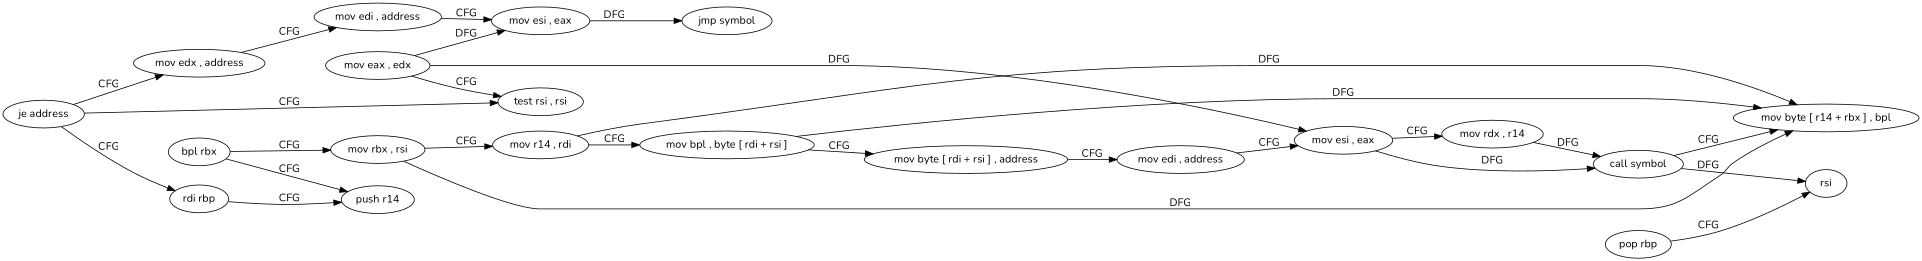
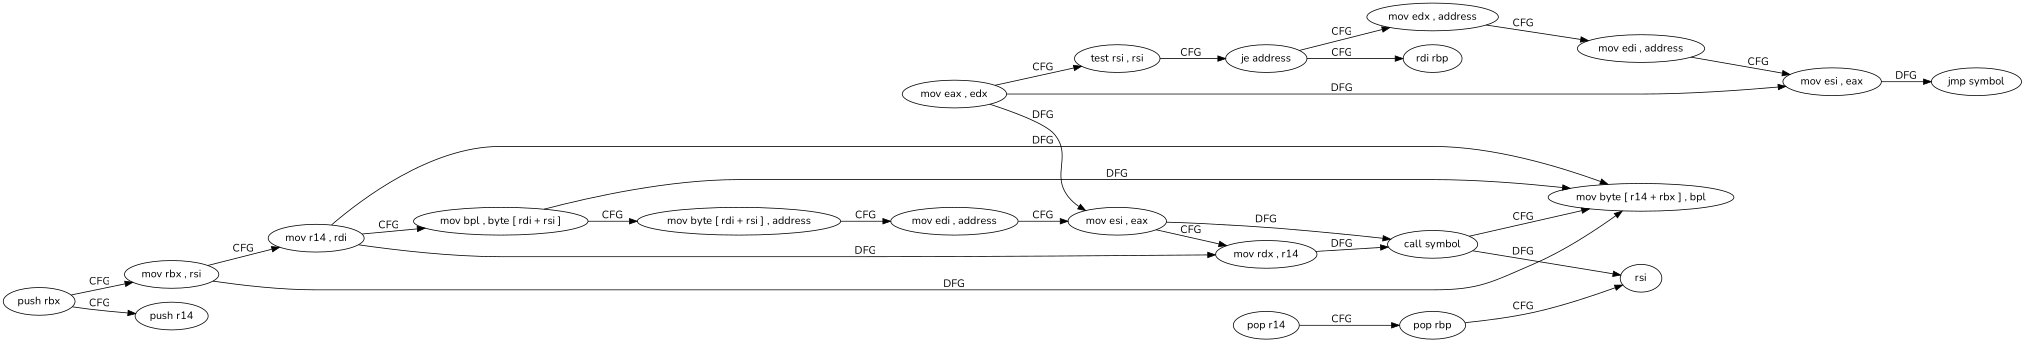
(287, 108) -> (1189, 59)
(199, 152) -> (39, 301)
(281, 204) -> none
none -> (783, 257)
none -> (1266, 325)
